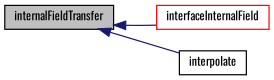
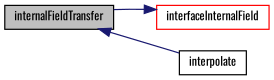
(141, 25) -> (129, 9)
